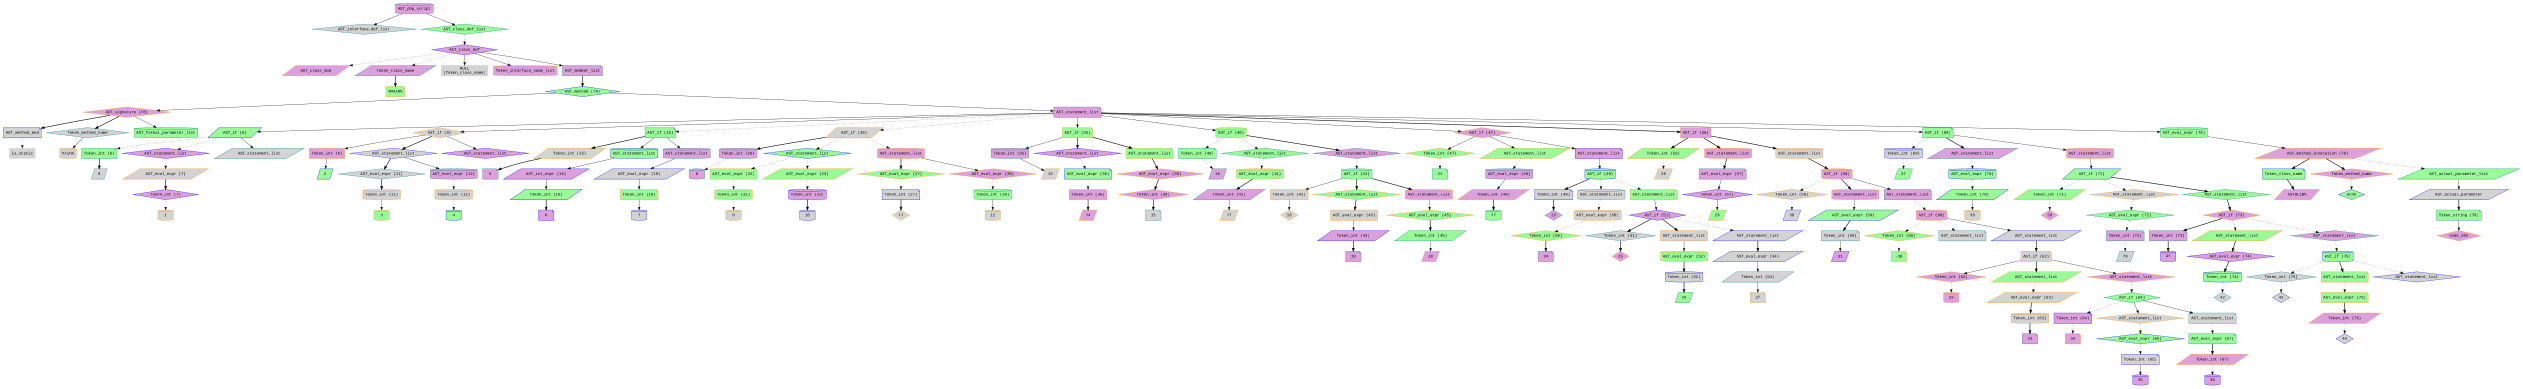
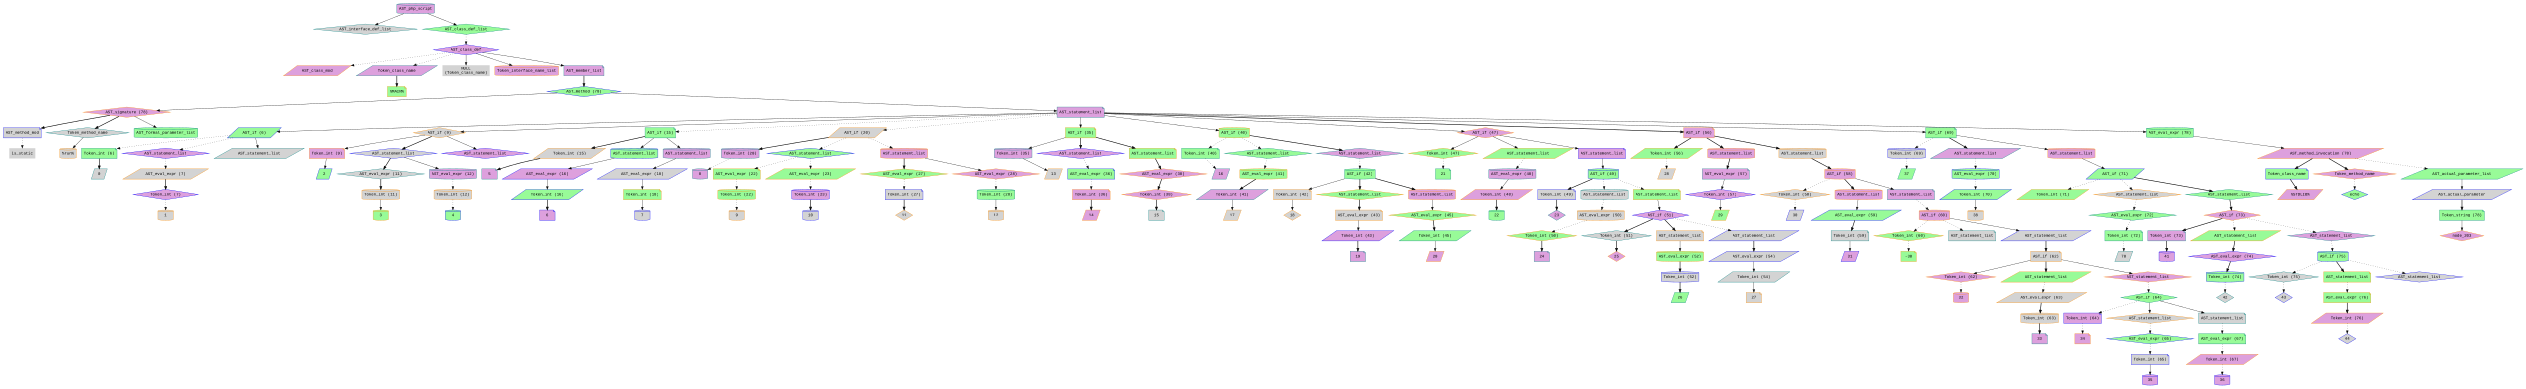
(546, 174) -> (547, 174)
(2050, 215) -> none
(2125, 236) -> (2124, 236)
(2212, 348) -> (2222, 348)
